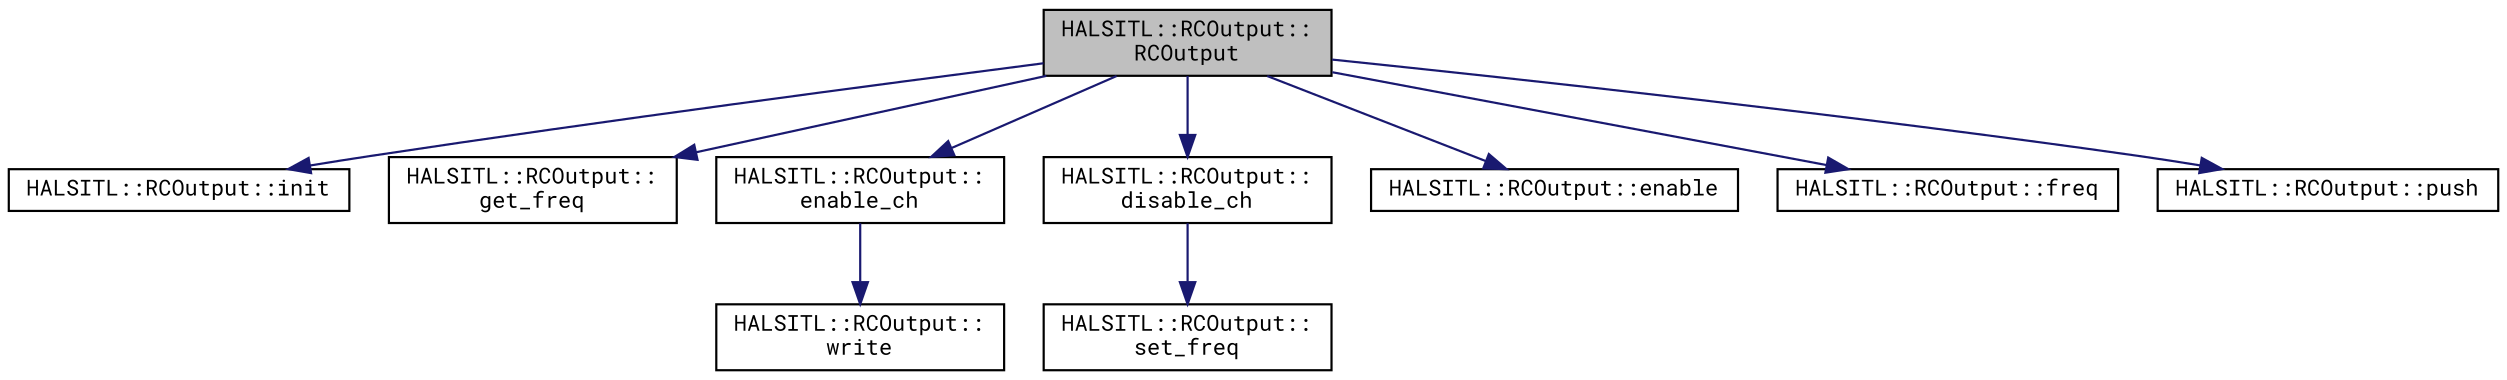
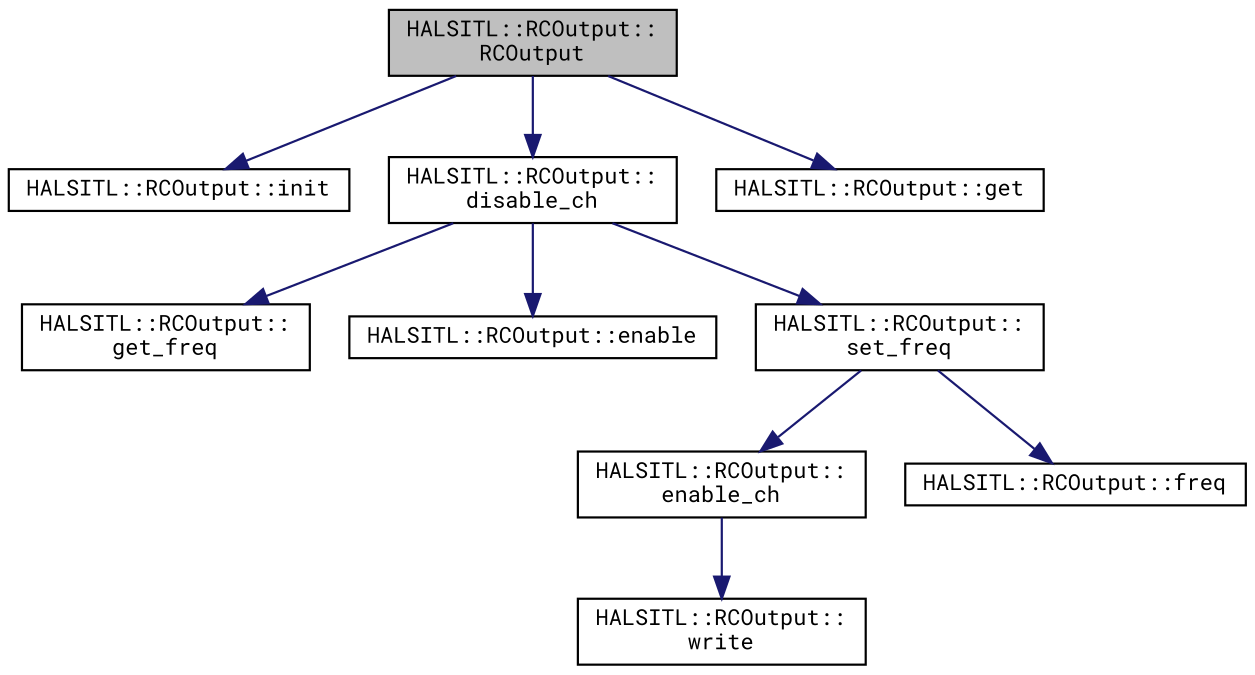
(1034, 112) -> (820, 404)
(871, 114) -> (360, 260)
(1377, 119) -> (533, 258)
(1580, 119) -> (986, 410)
(2328, 190) -> (880, 190)
